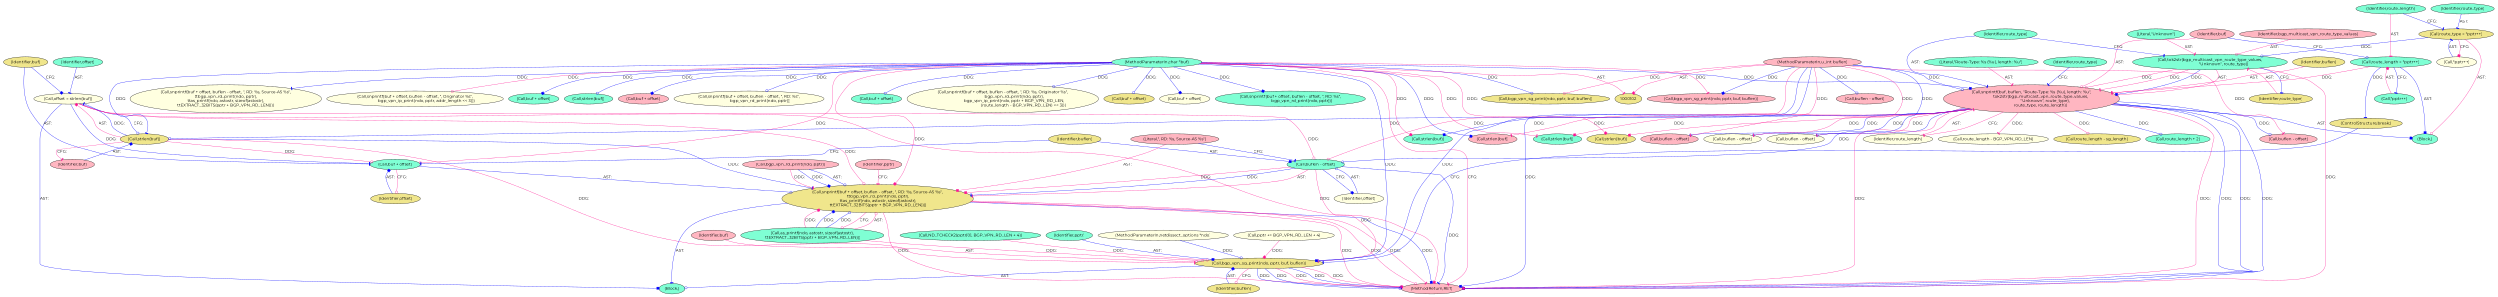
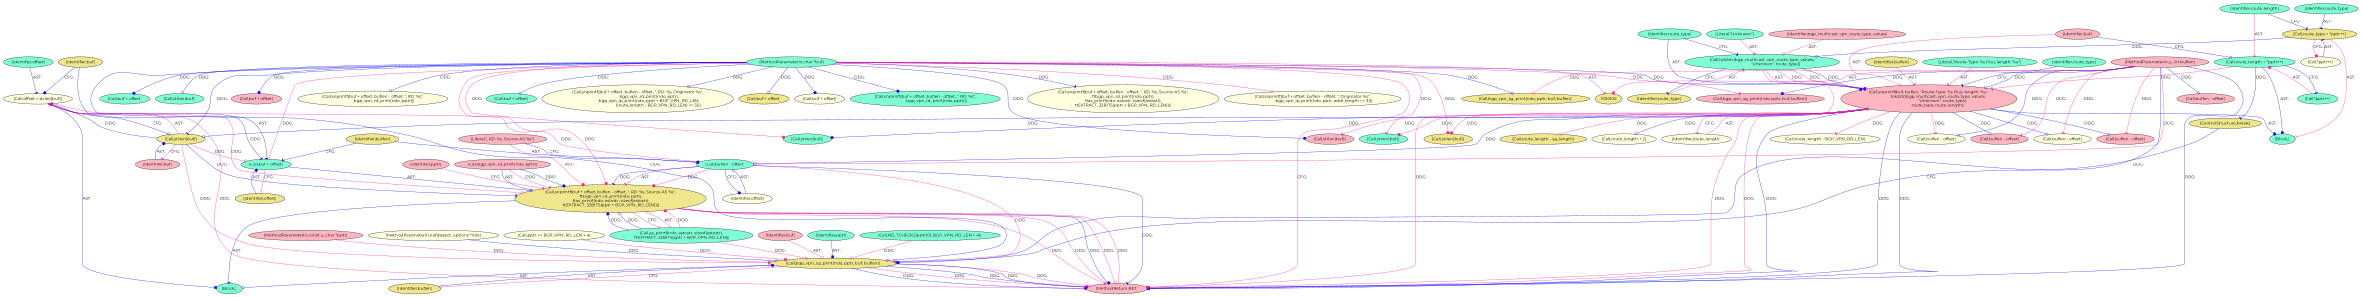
(2178, 139) -> (1624, 139)
none -> (306, 235)
